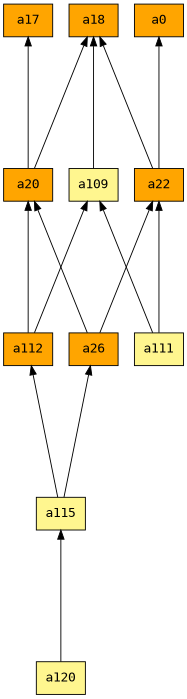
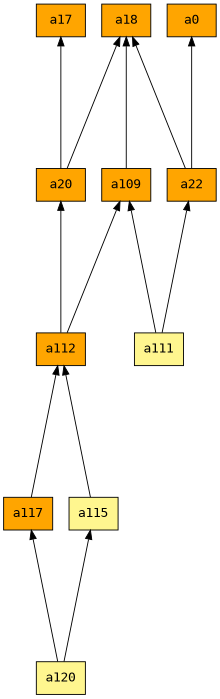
(94, 185) -> (126, 185)
(94, 349) -> none
none -> (28, 514)
